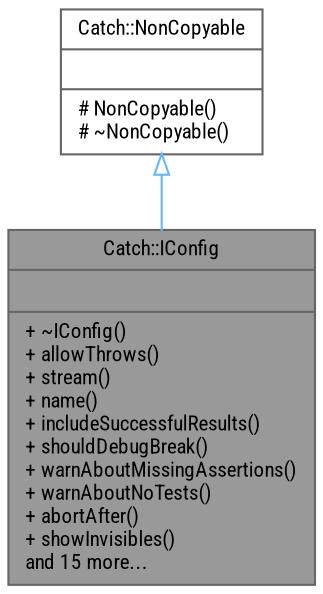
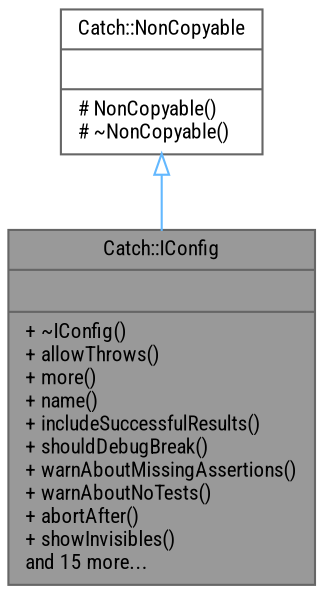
(68, 378) -> (61, 378)
